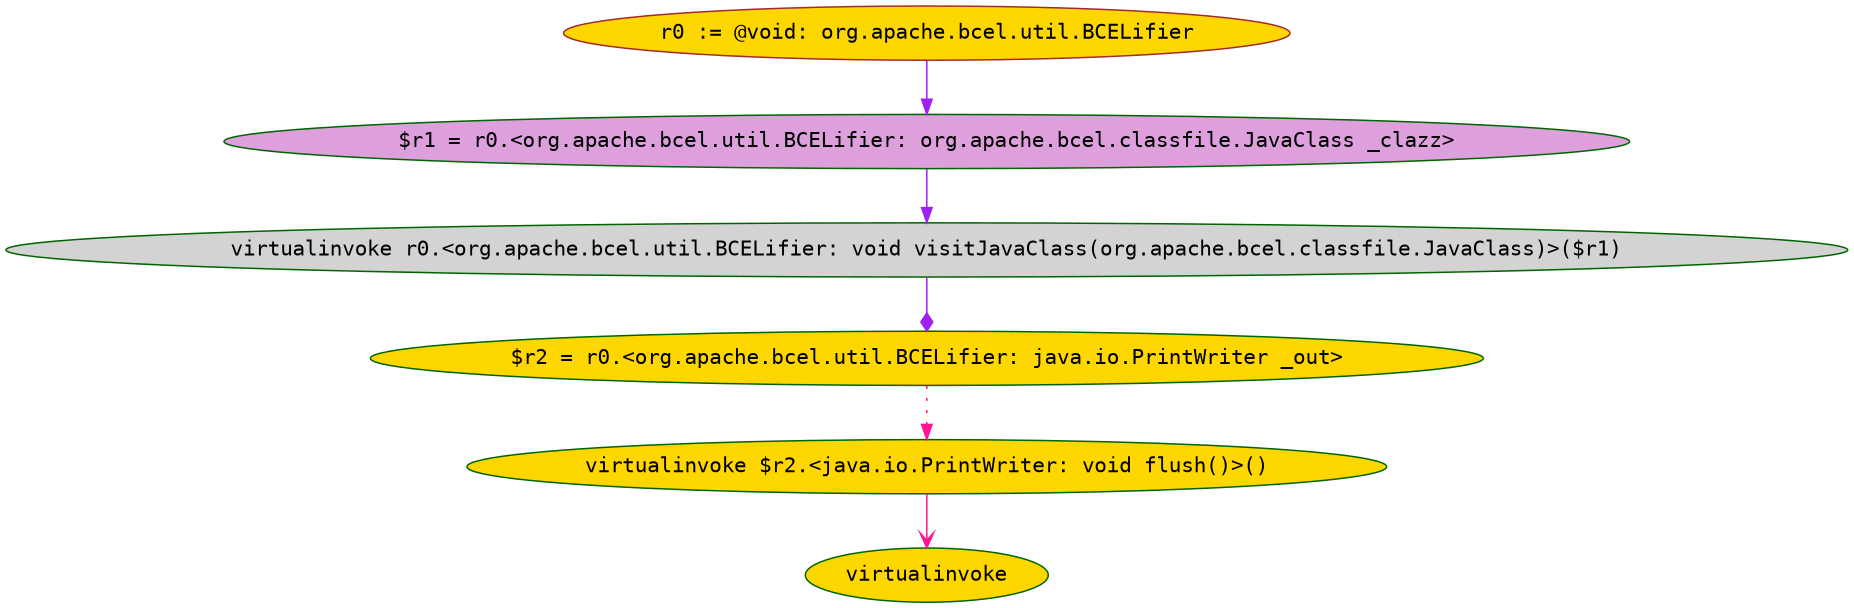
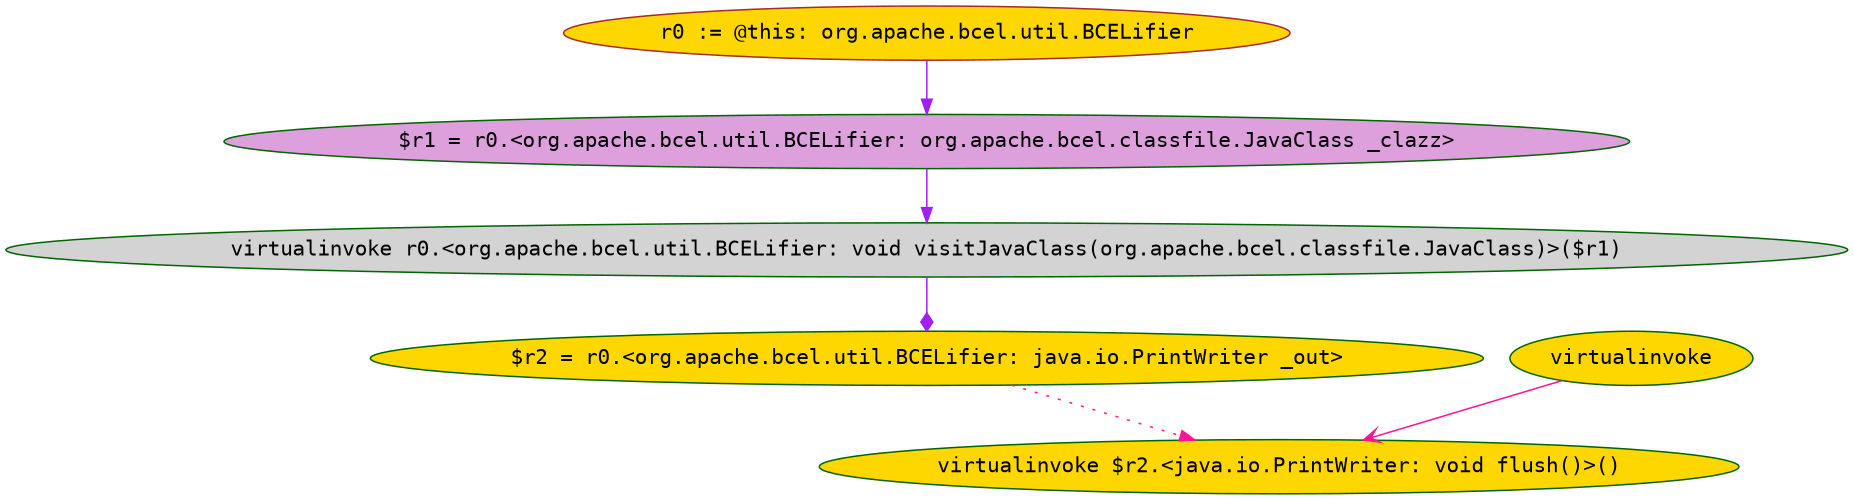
(927, 33) -> (927, 33)
(927, 514) -> (1470, 408)
